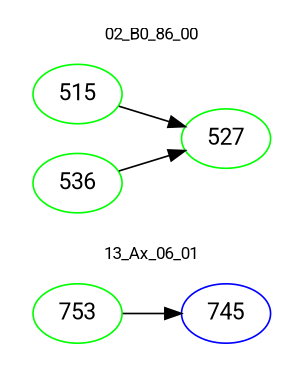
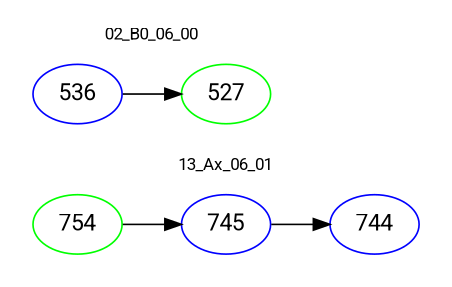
(152, 35) -> (152, 35)
(78, 94) -> none
(78, 183) -> (78, 94)
none -> (375, 224)
(78, 314) -> (78, 224)
